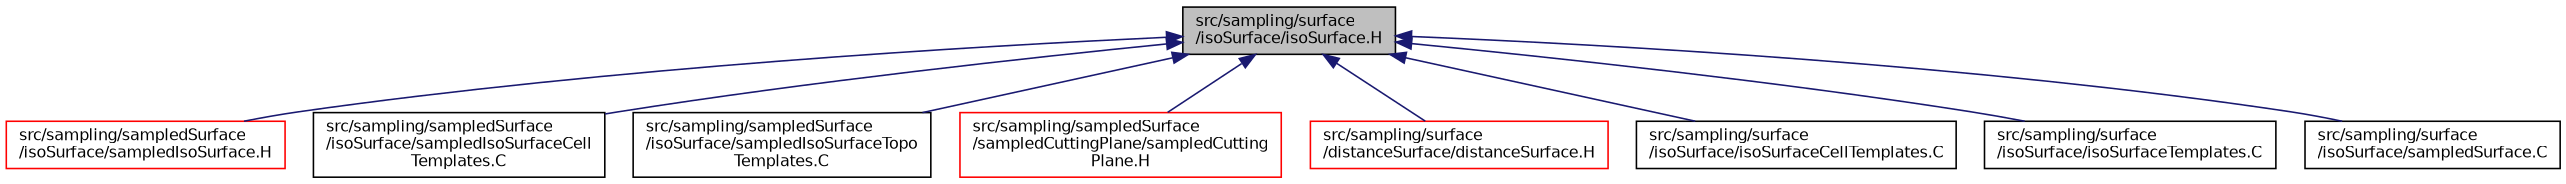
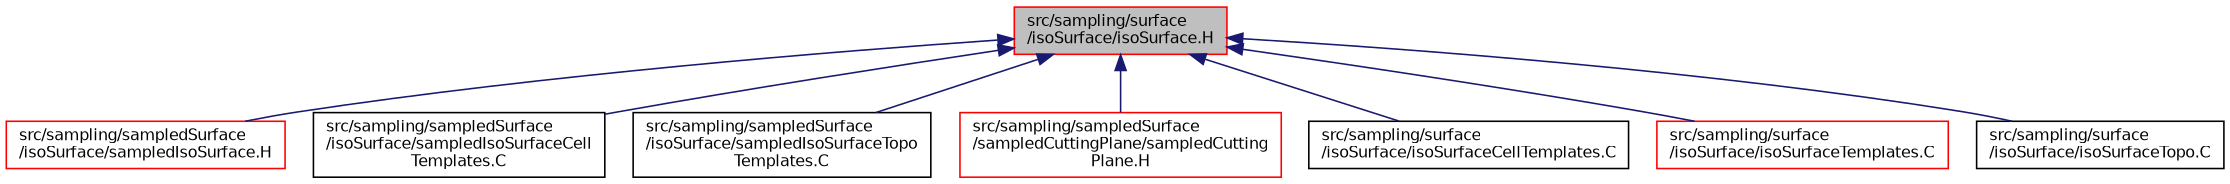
(1289, 31) -> (1121, 31)
(1459, 145) -> none
(2130, 145) -> (1803, 145)
(2433, 145) -> (2100, 145)
